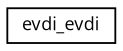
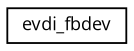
(61, 26) -> (67, 26)
